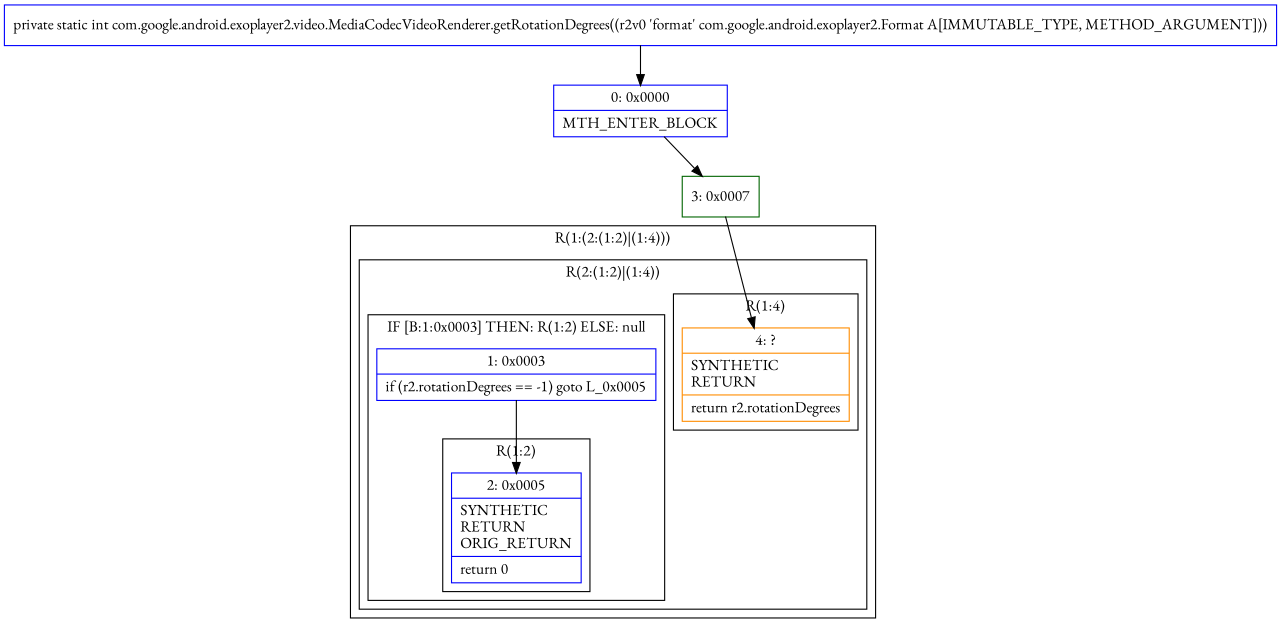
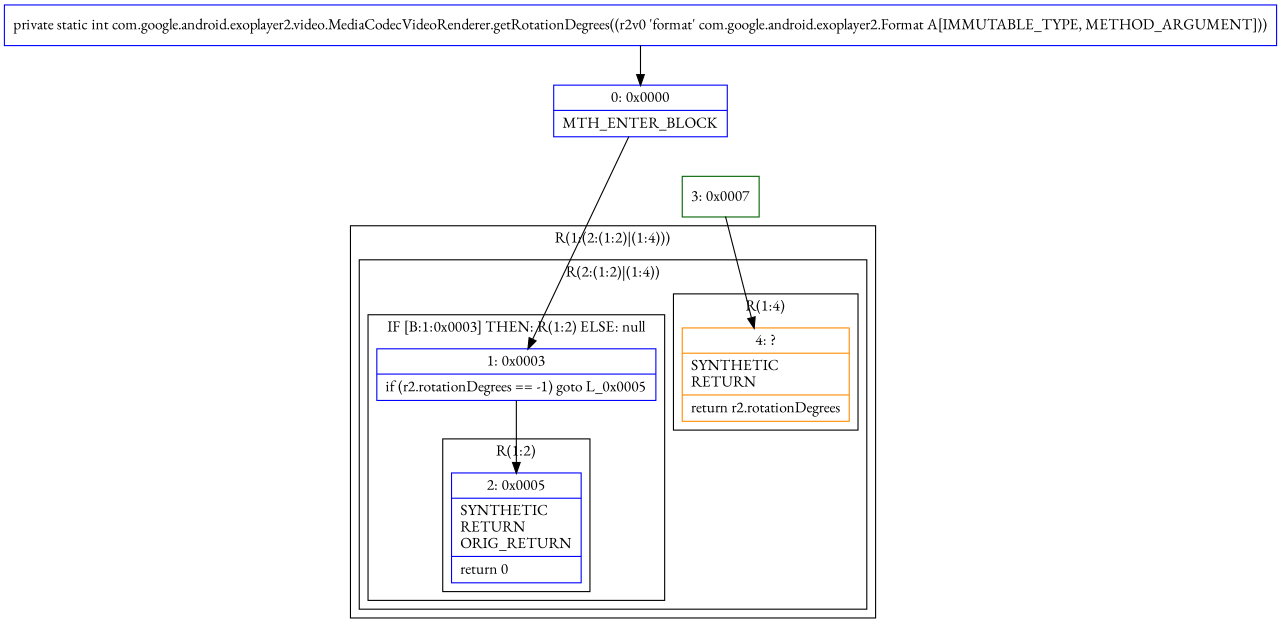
(679, 152) -> (581, 238)
